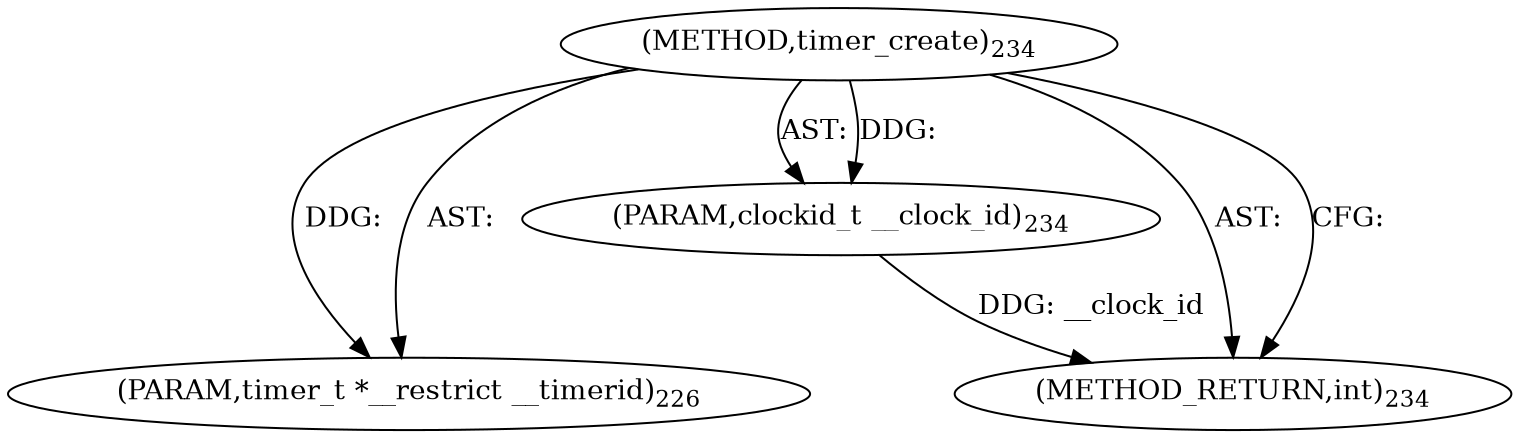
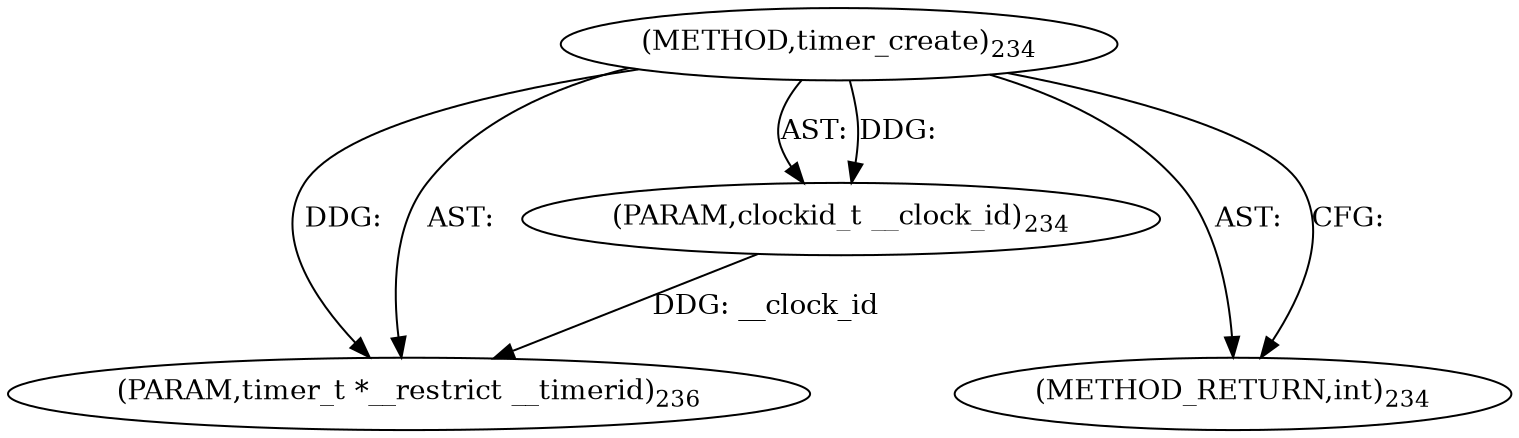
(969, 317) -> (635, 302)
(678, 391) -> (678, 391)
